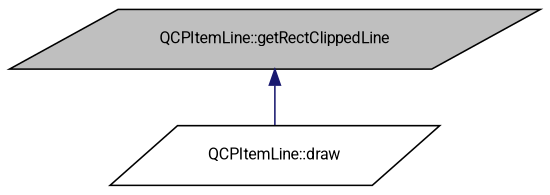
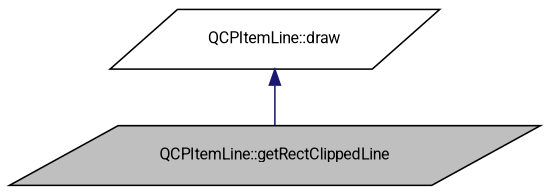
(275, 105) -> (275, 105)
